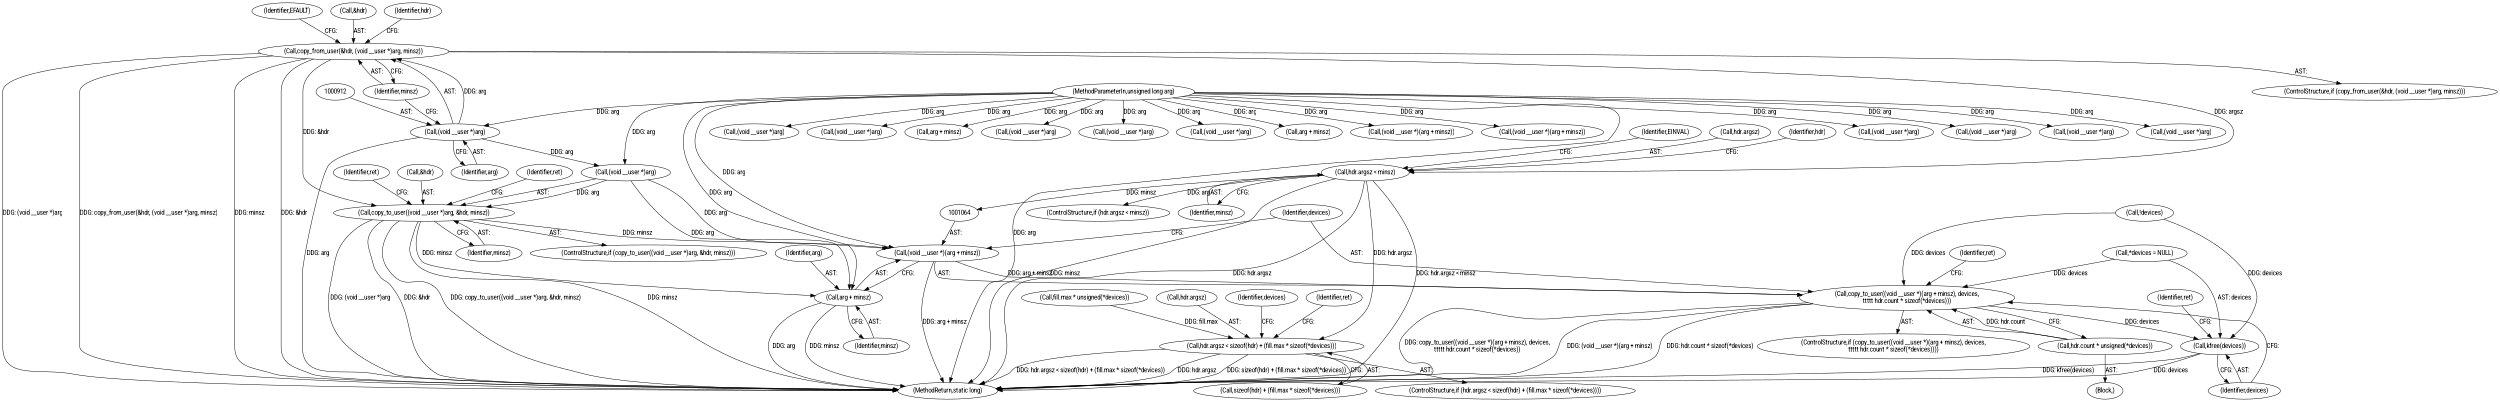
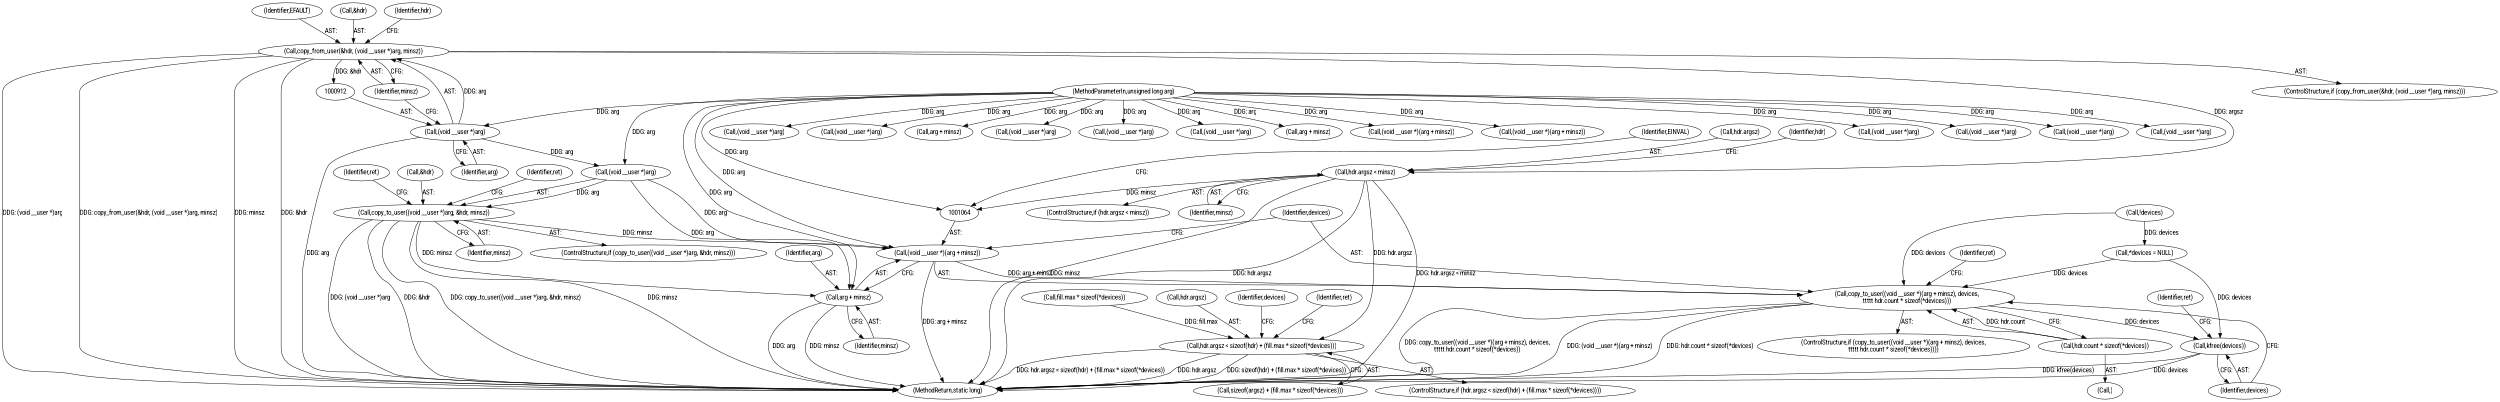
(332, 31) -> (332, 31)
(303, 149) -> (335, 68)
(1444, 154) -> (748, 110)
(1523, 154) -> (1303, 152)
(1199, 193) -> (1199, 193)
(2237, 263) -> (2145, 231)
(1085, 298) -> (1085, 298)
(2235, 298) -> (2235, 298)
(2105, 346) -> (2105, 346)
(1280, 391) -> (1280, 391)
(2105, 391) -> (2105, 391)
